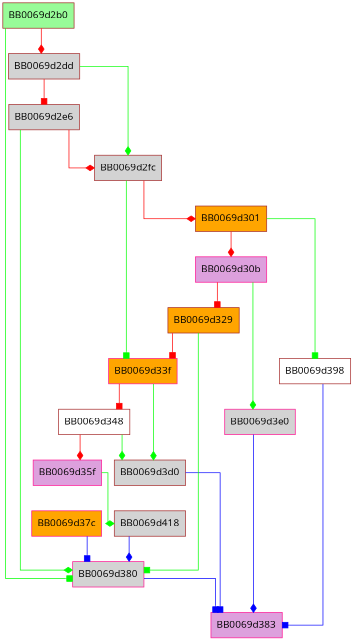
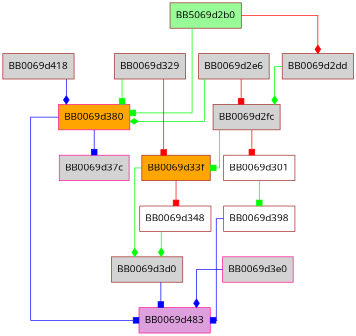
(38, 16) -> (206, 16)
(44, 88) -> none
(69, 157) -> (241, 88)
(146, 219) -> (252, 139)
(231, 219) -> (259, 168)
(231, 270) -> none
(204, 320) -> (150, 66)
(143, 371) -> (176, 168)
(67, 473) -> none
(67, 524) -> (94, 168)
(87, 545) -> (94, 139)
(108, 574) -> (94, 117)
(247, 625) -> (175, 320)
